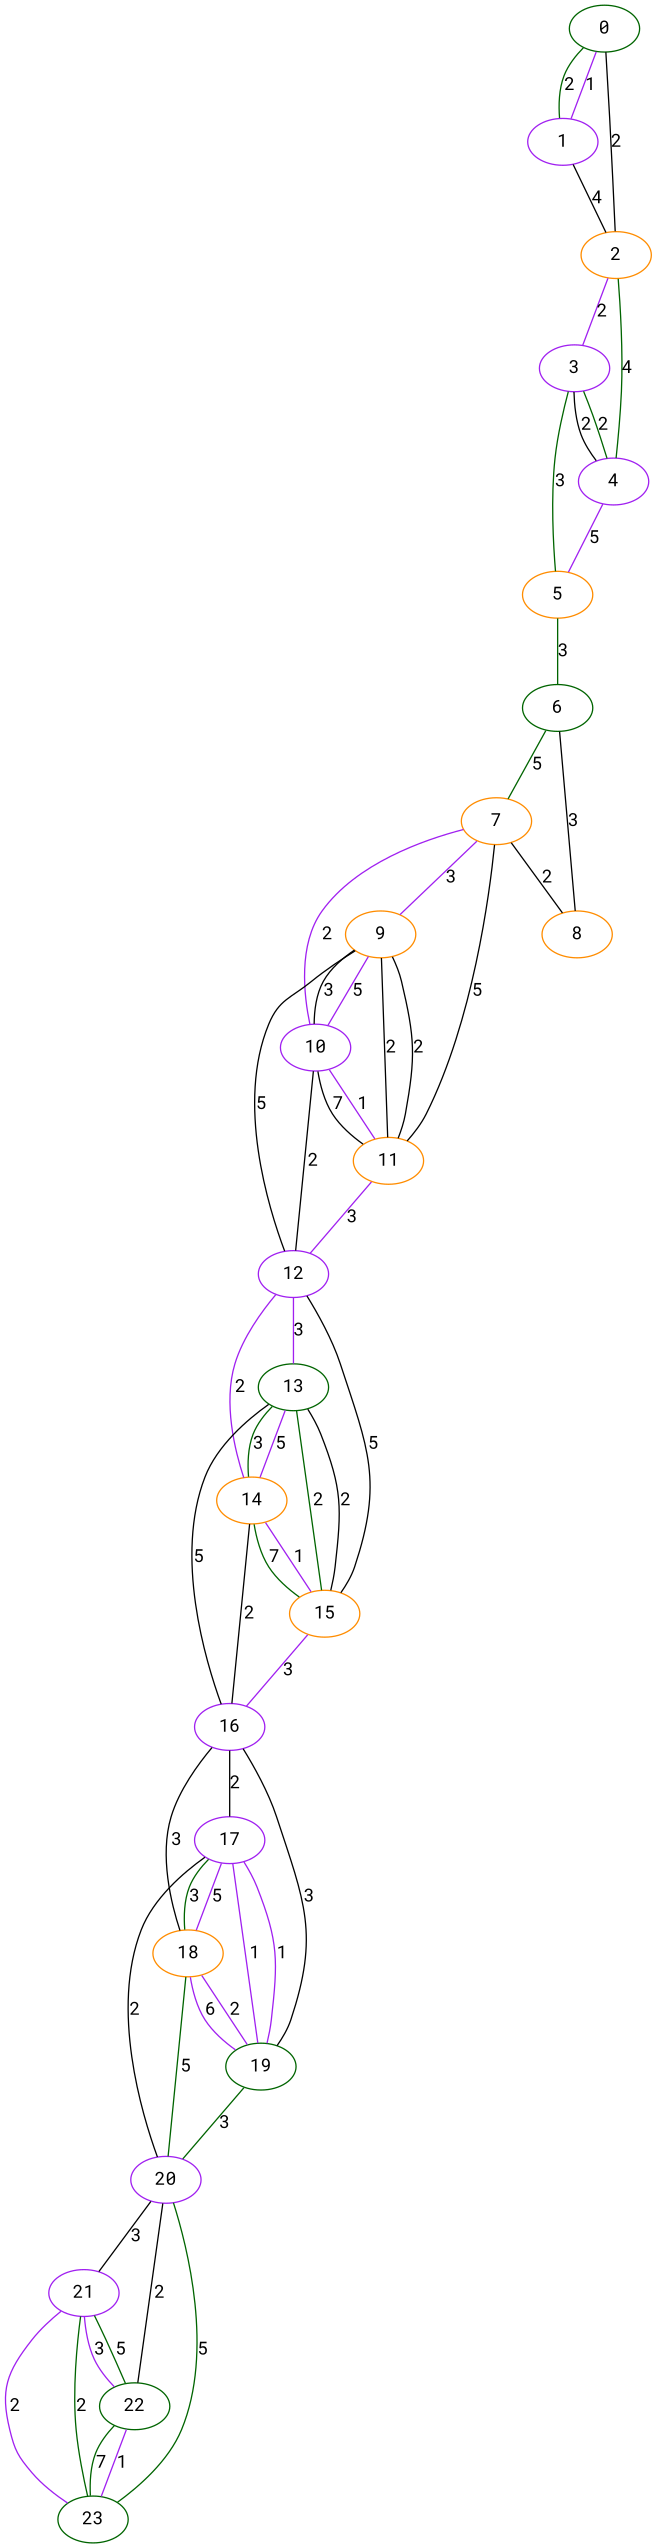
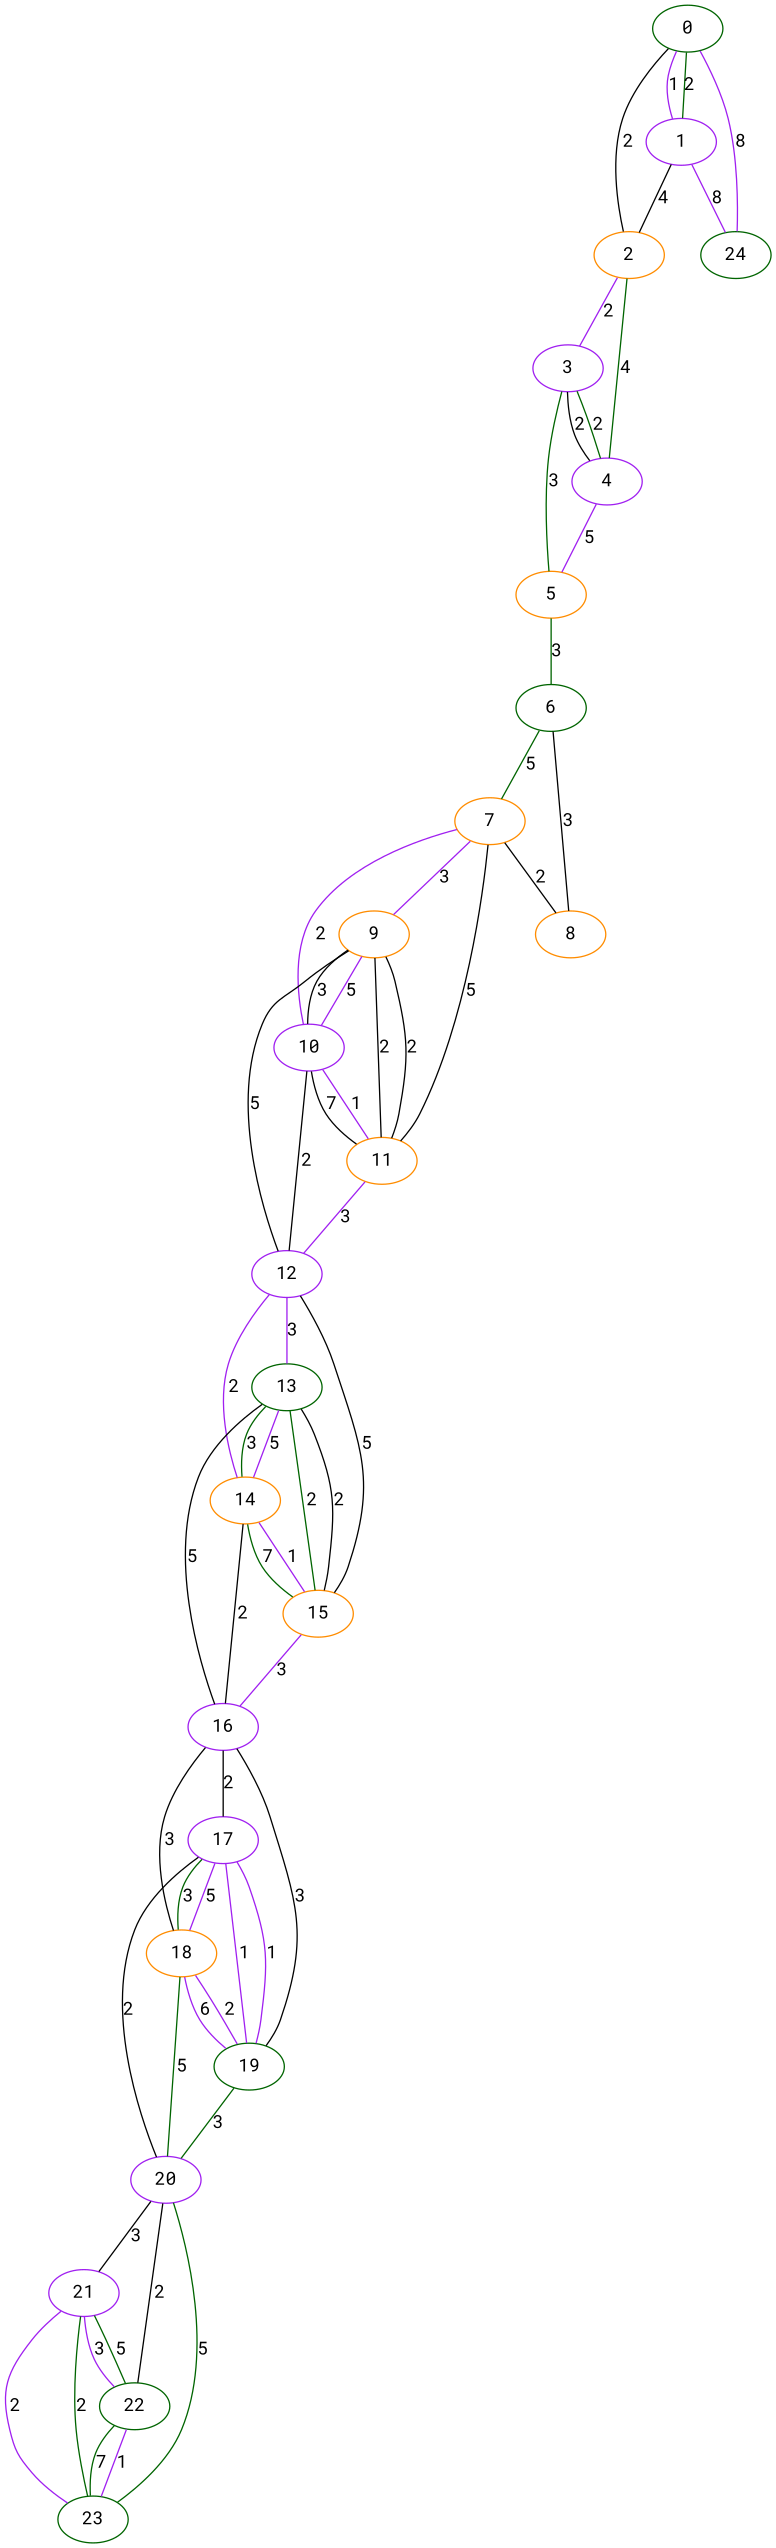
none -> (736, 255)
